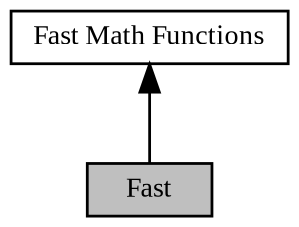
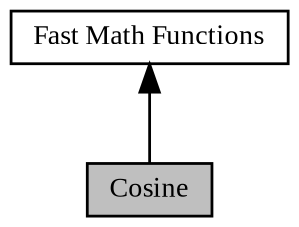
(150, 190) -> (150, 190)
